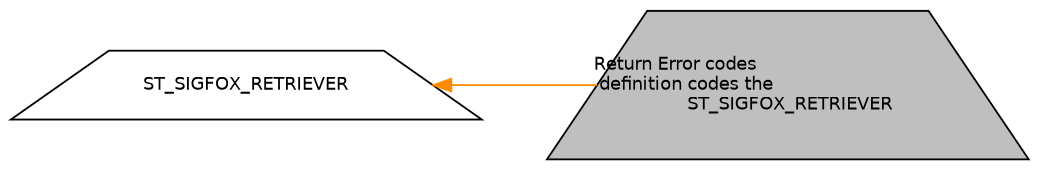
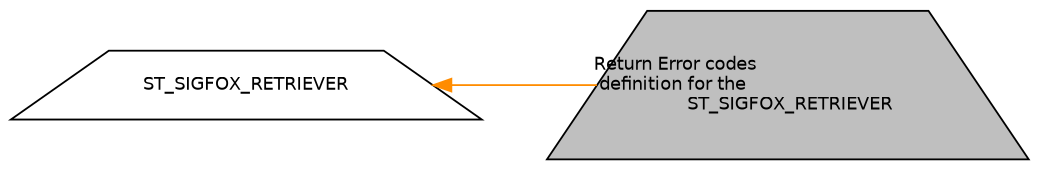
(788, 85) -> (788, 85)
